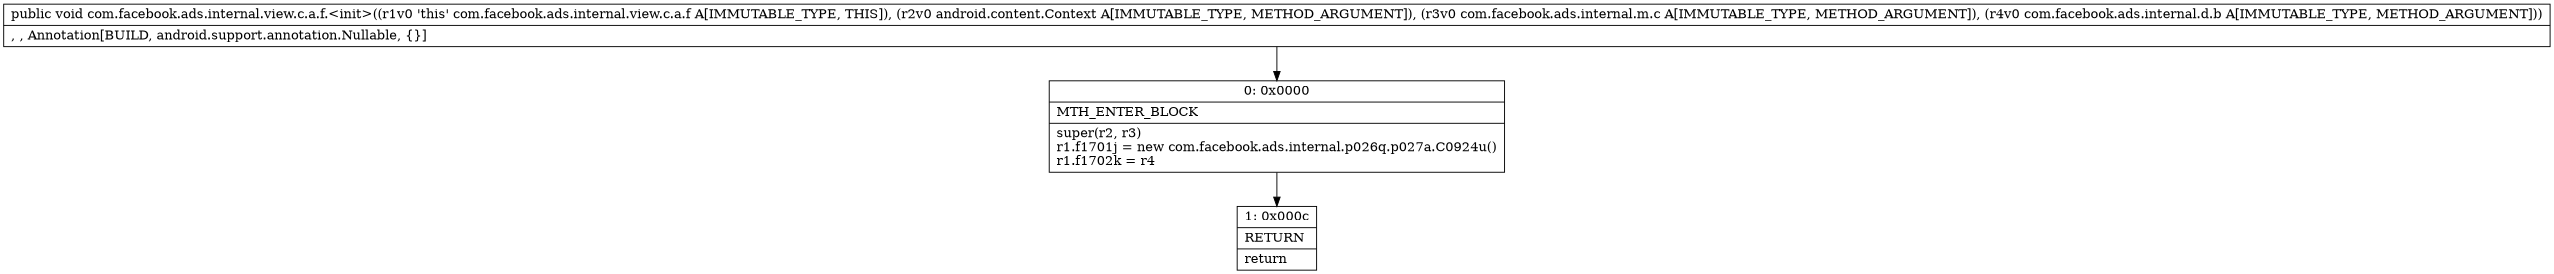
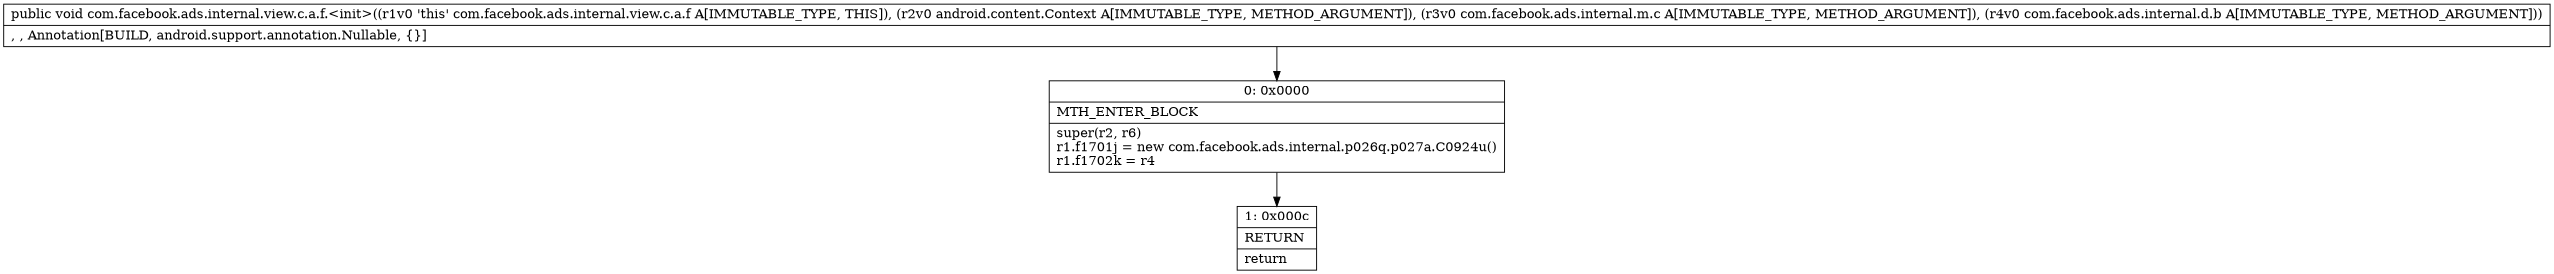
(1099, 133) -> (1099, 133)
